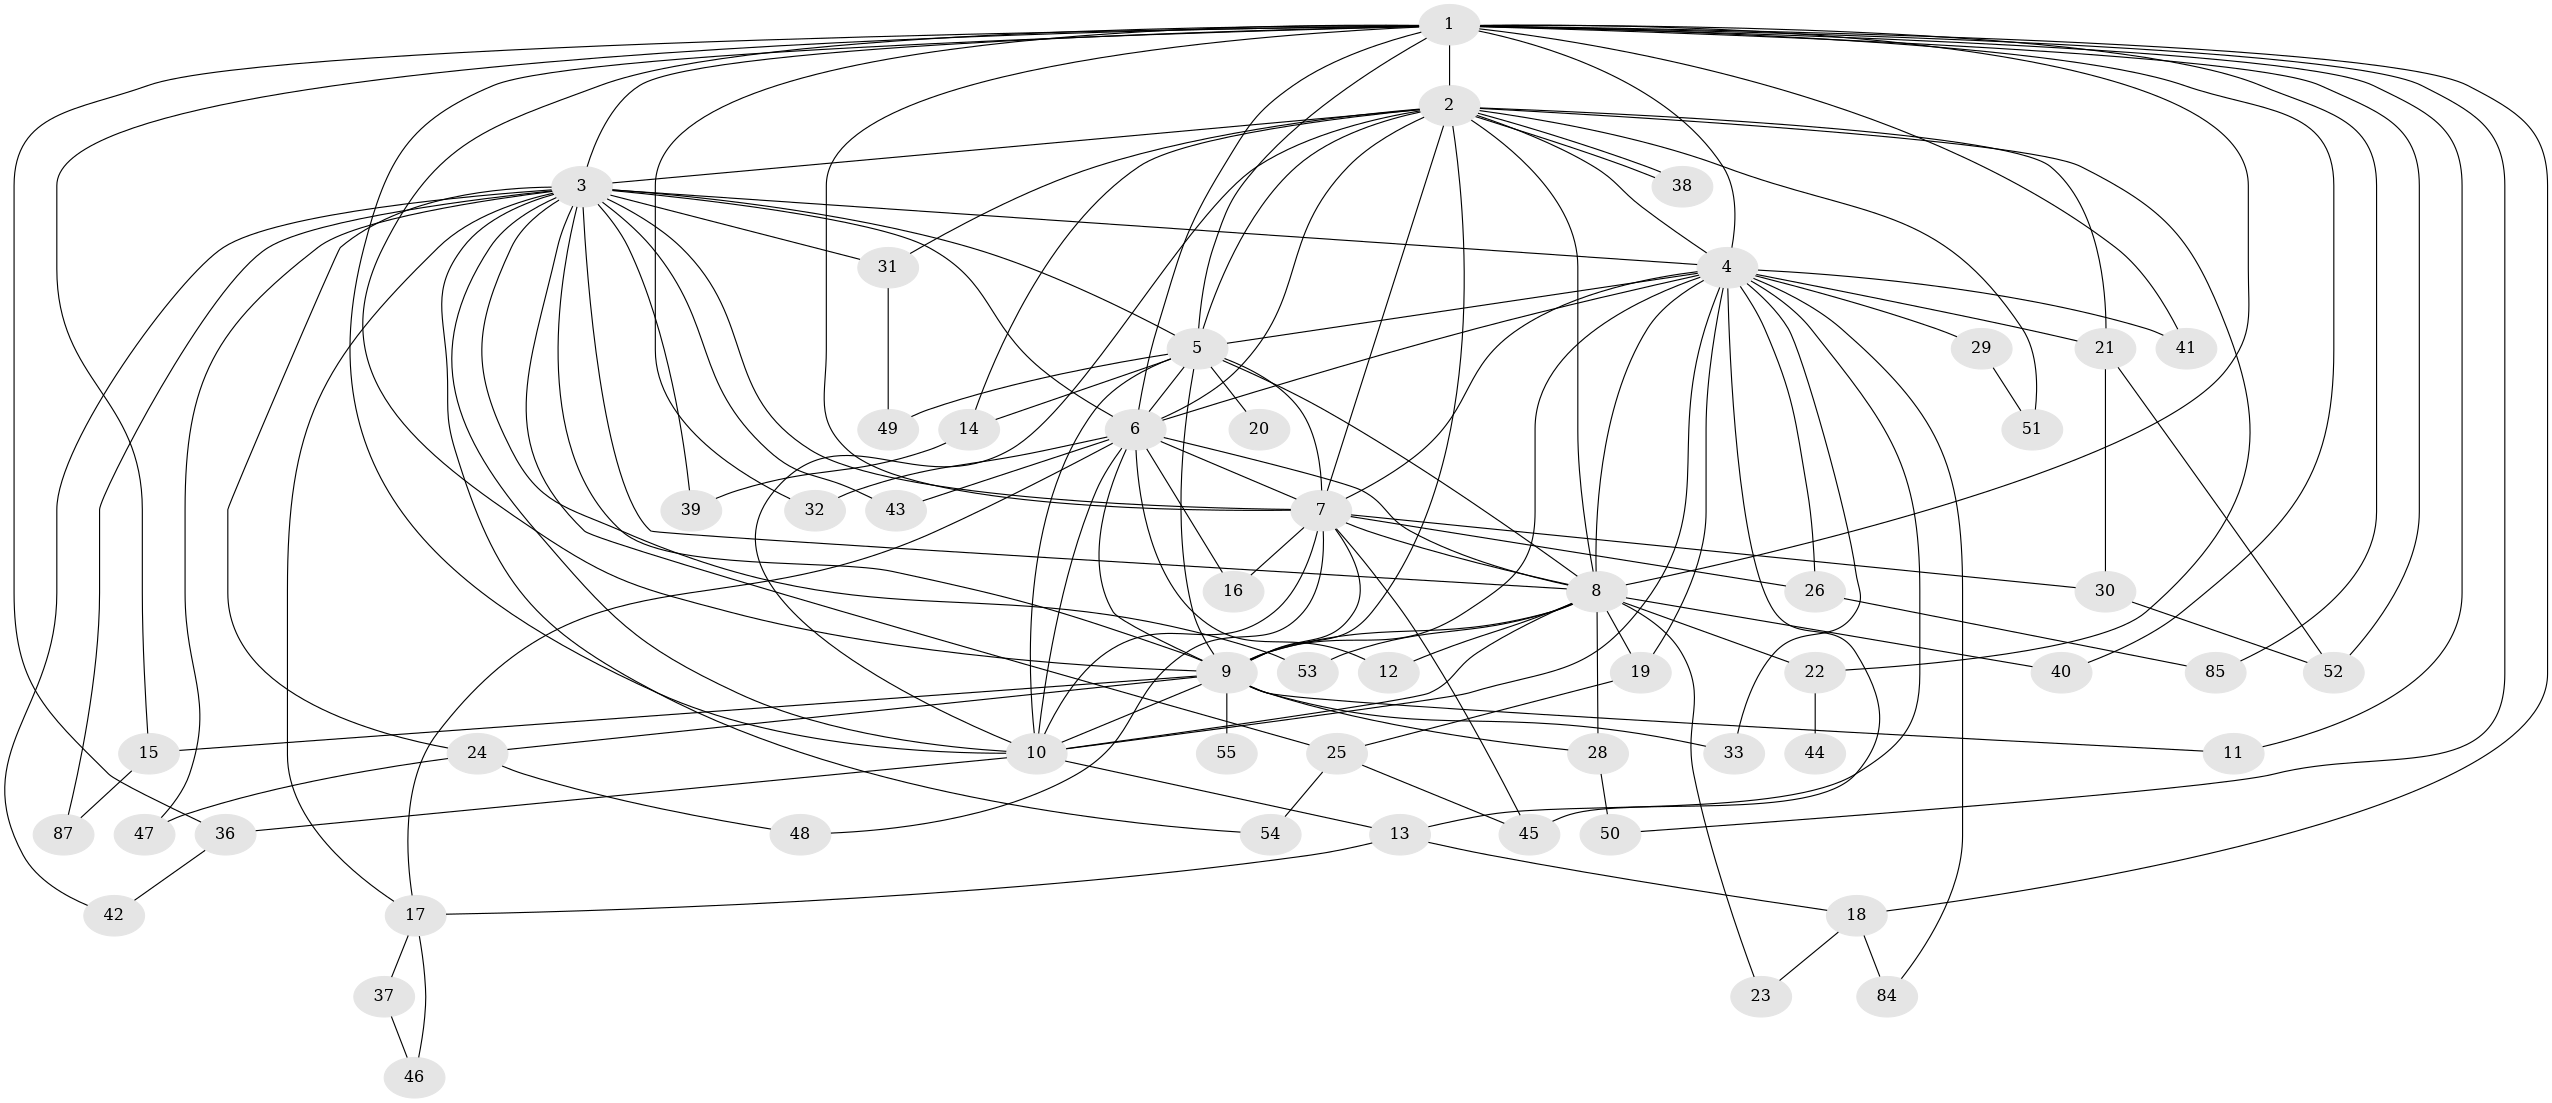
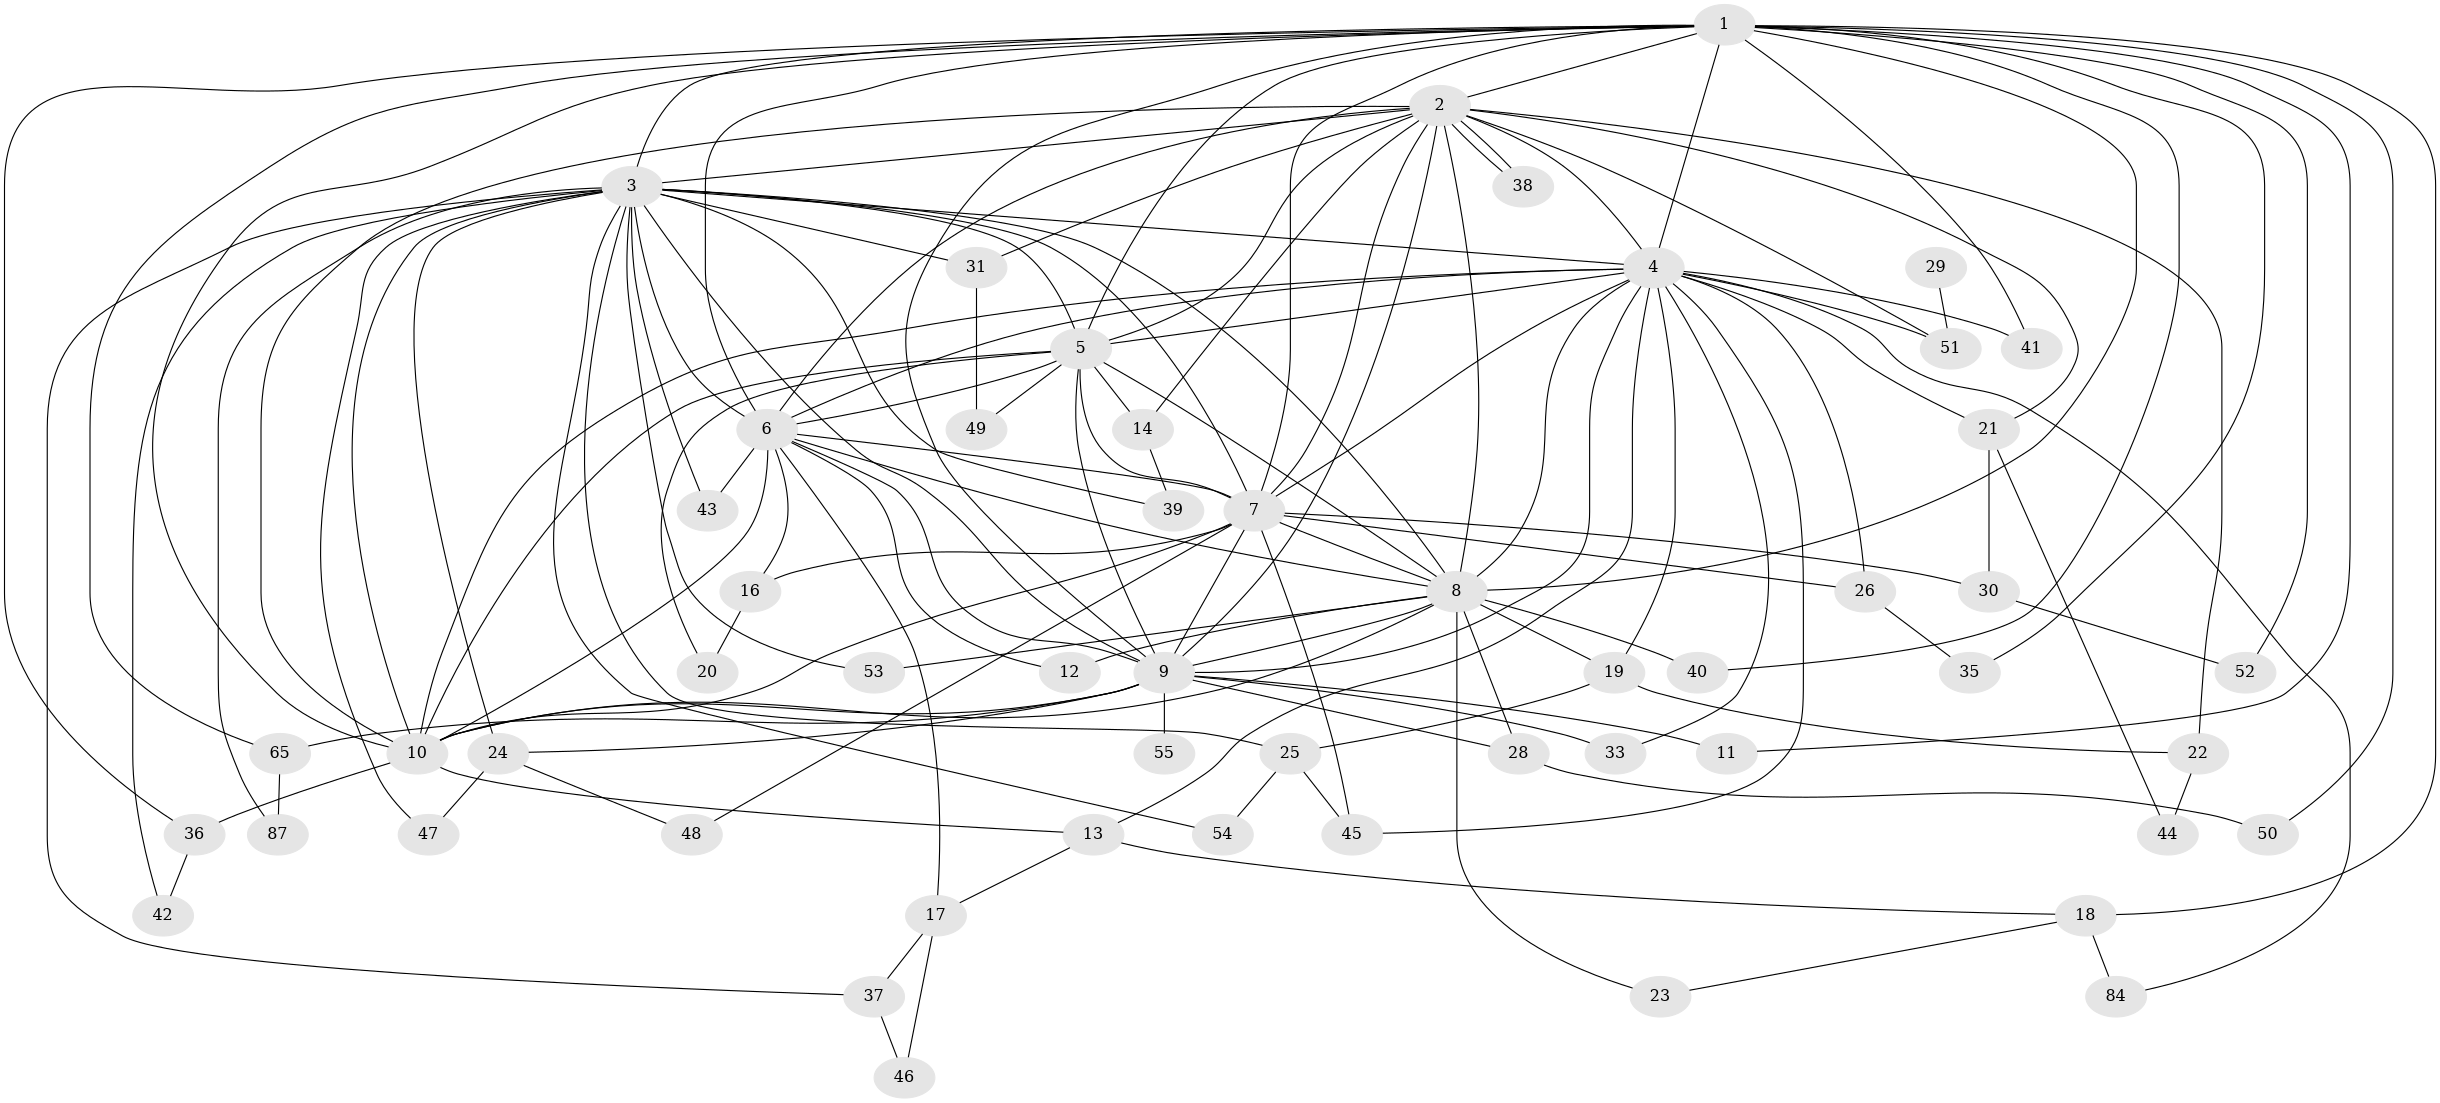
(1857, 304) -> (1836, 309)
(292, 508) -> (47, 734)
(2220, 510) -> (2079, 633)
(815, 511) -> none
(1706, 632) -> (1900, 736)
none -> (728, 634)
(2216, 673) -> (1970, 673)
(149, 754) -> (280, 754)
